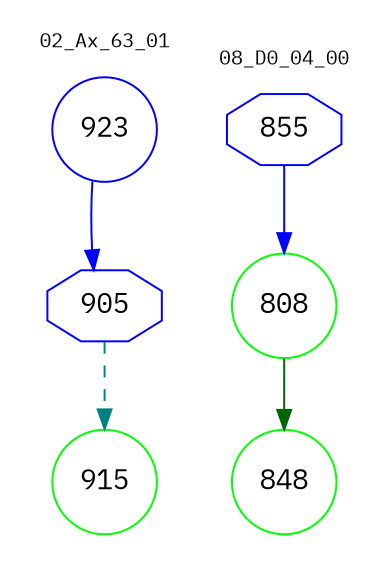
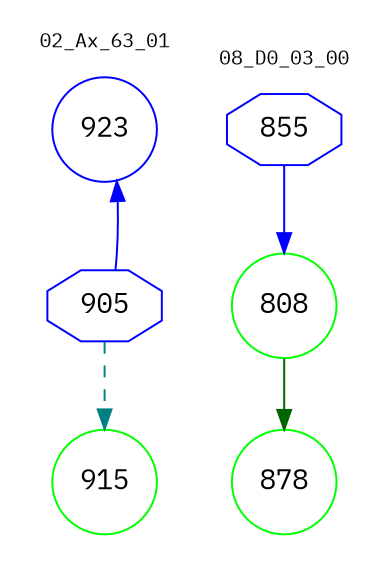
(285, 60) -> (285, 60)
(91, 216) -> (118, 236)
(284, 482) -> (284, 482)
